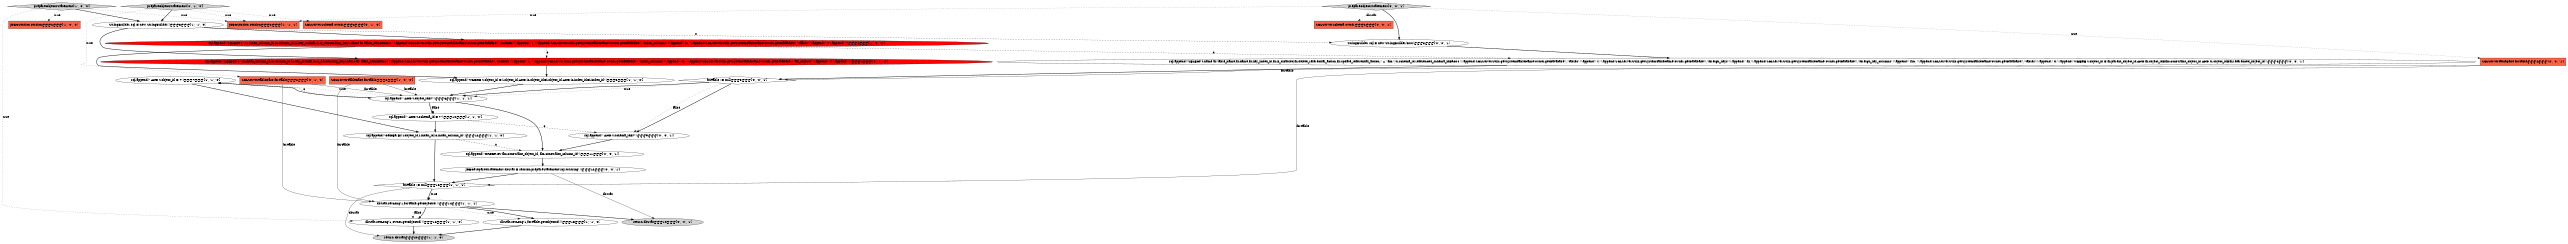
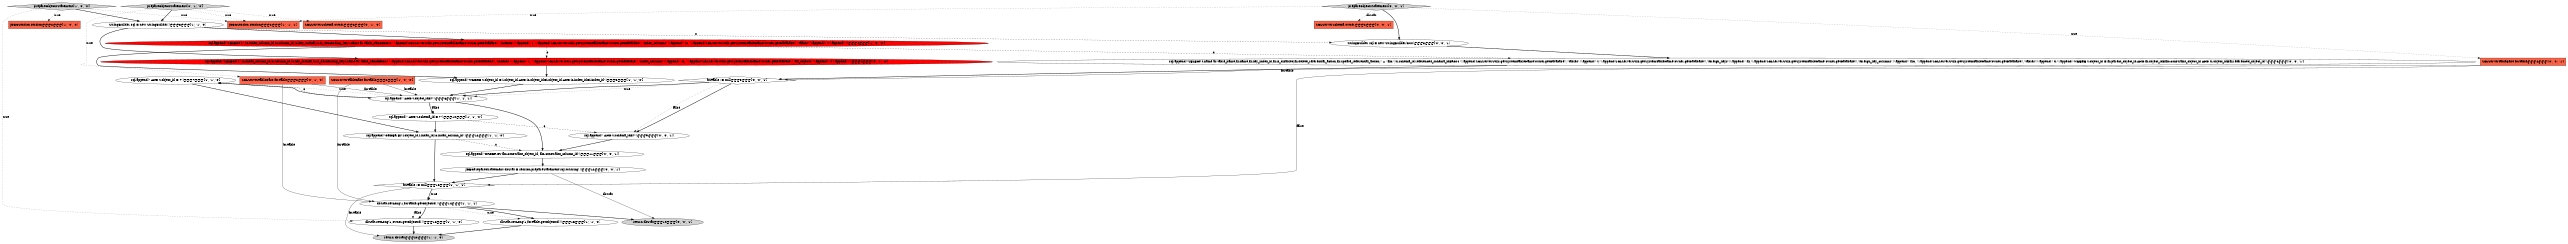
(1303, 127) -> (1300, 127)
(354, 213) -> (355, 213)
